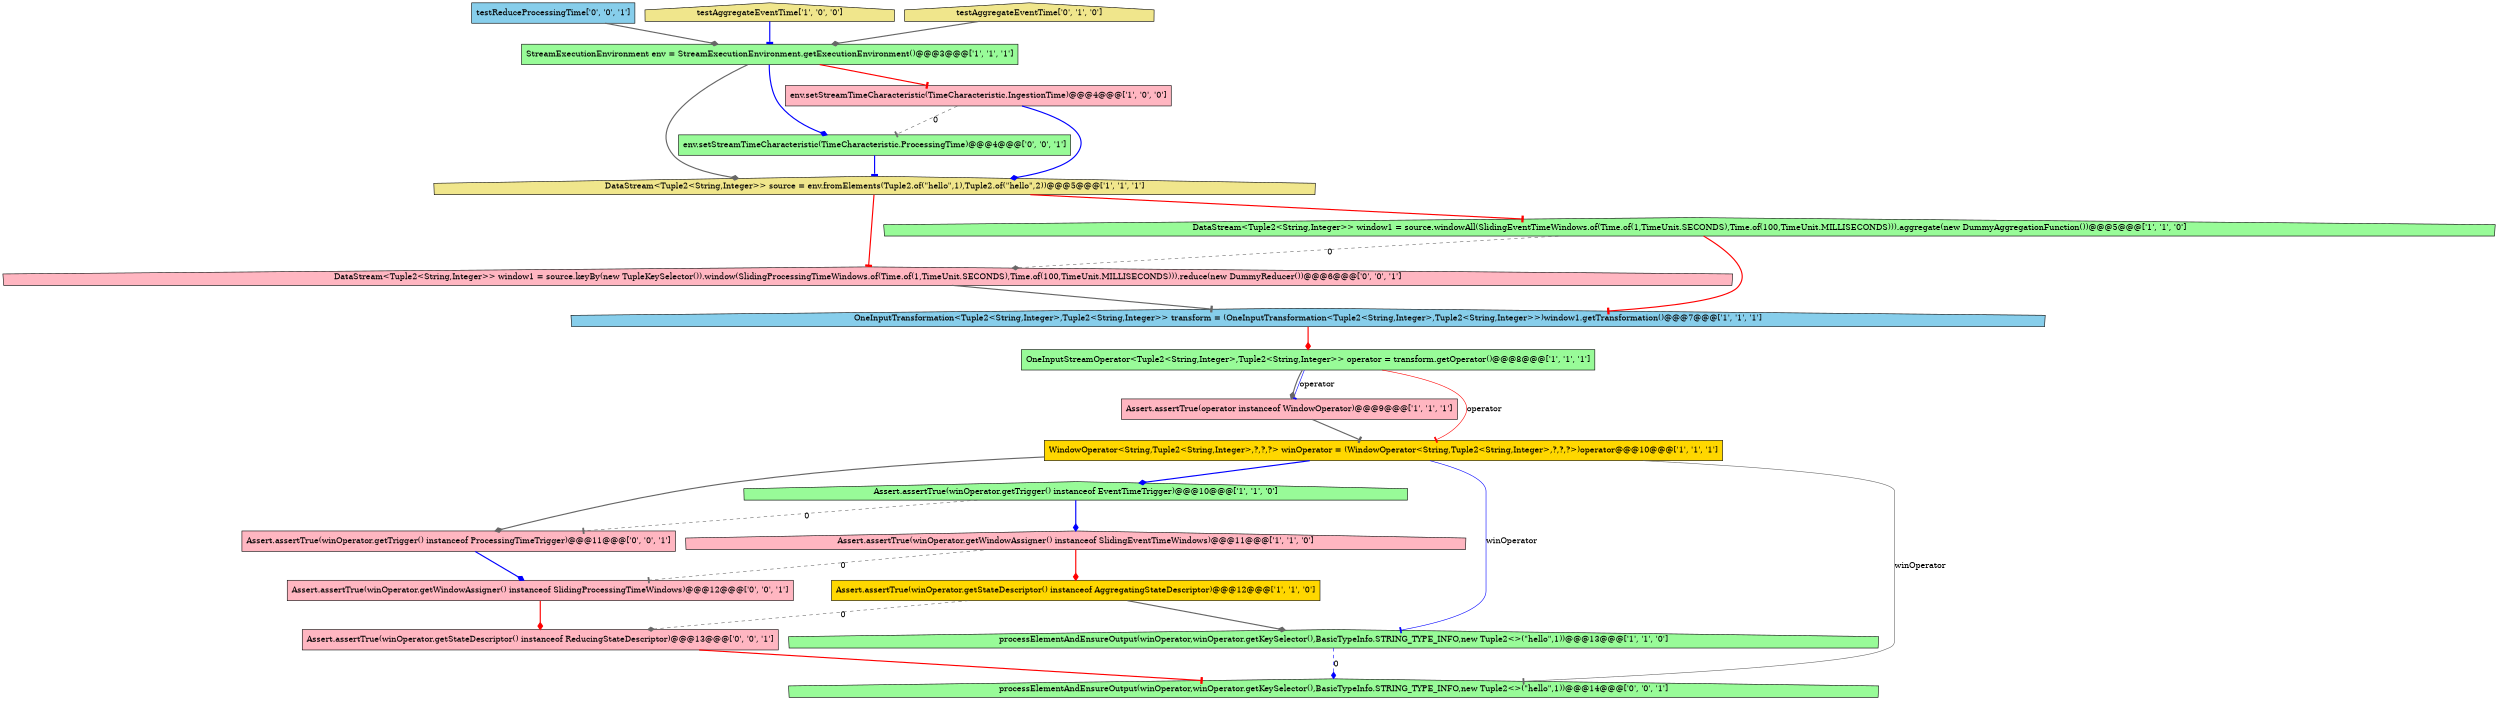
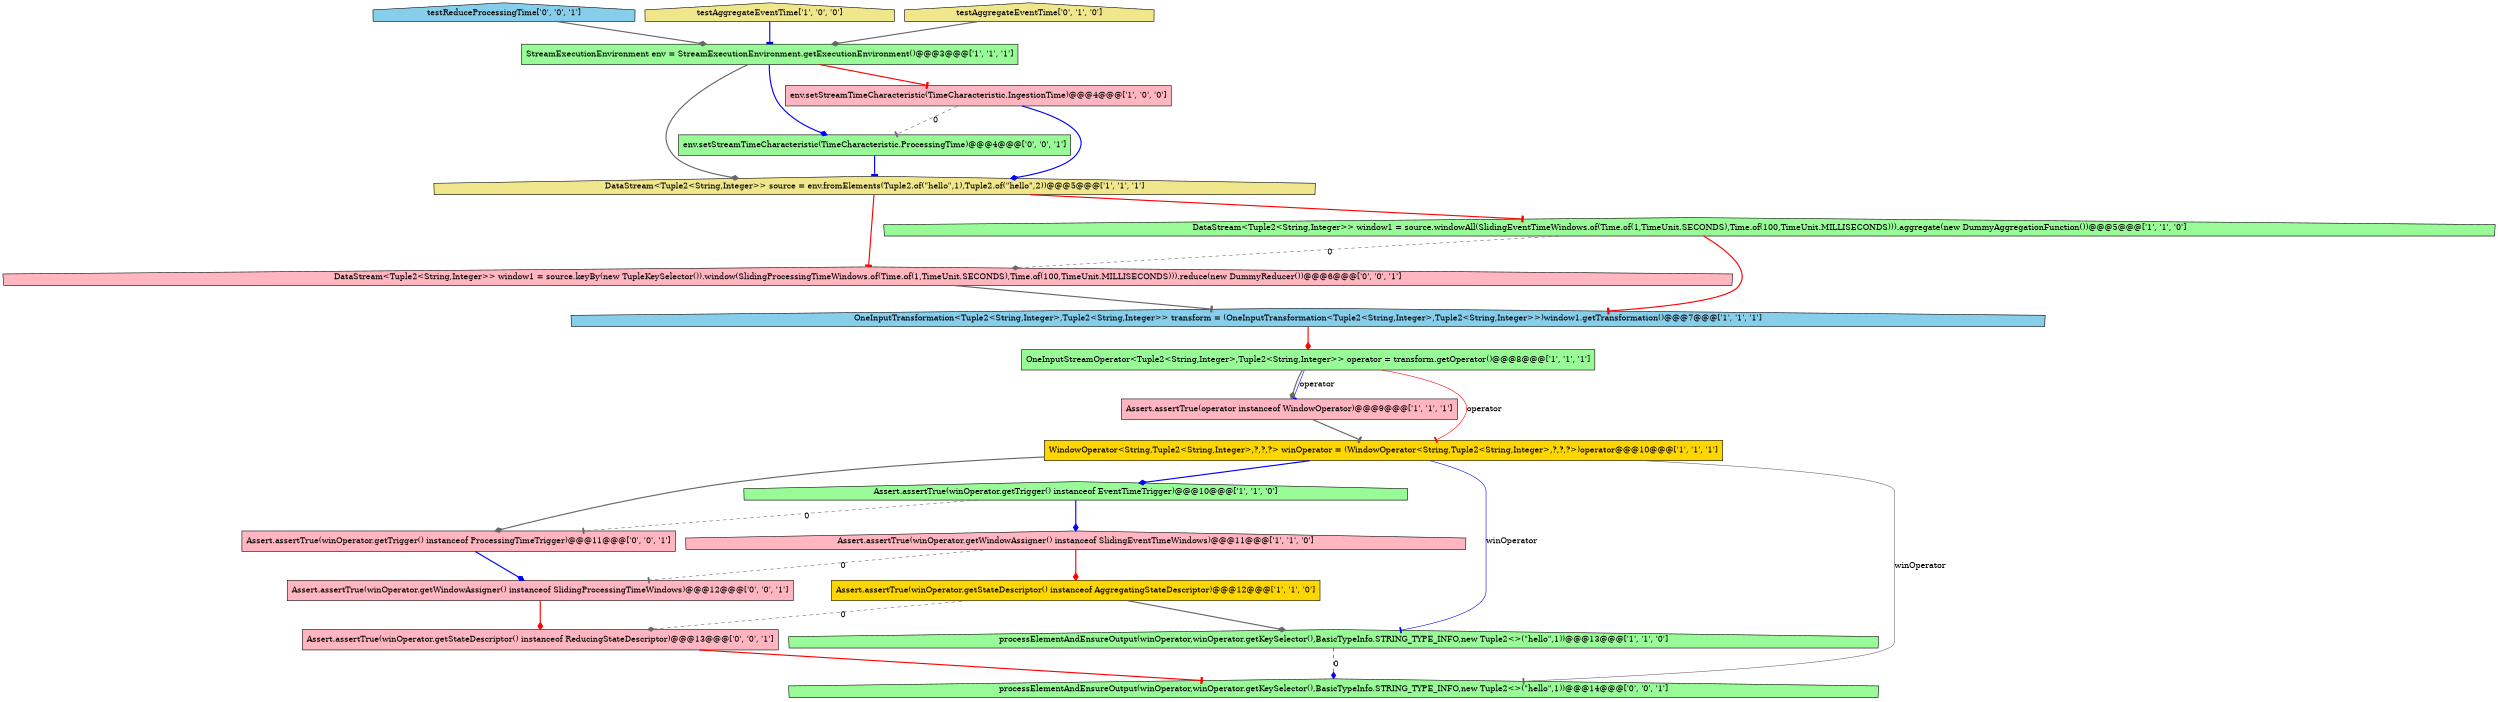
(553, 13) -> (504, 13)
